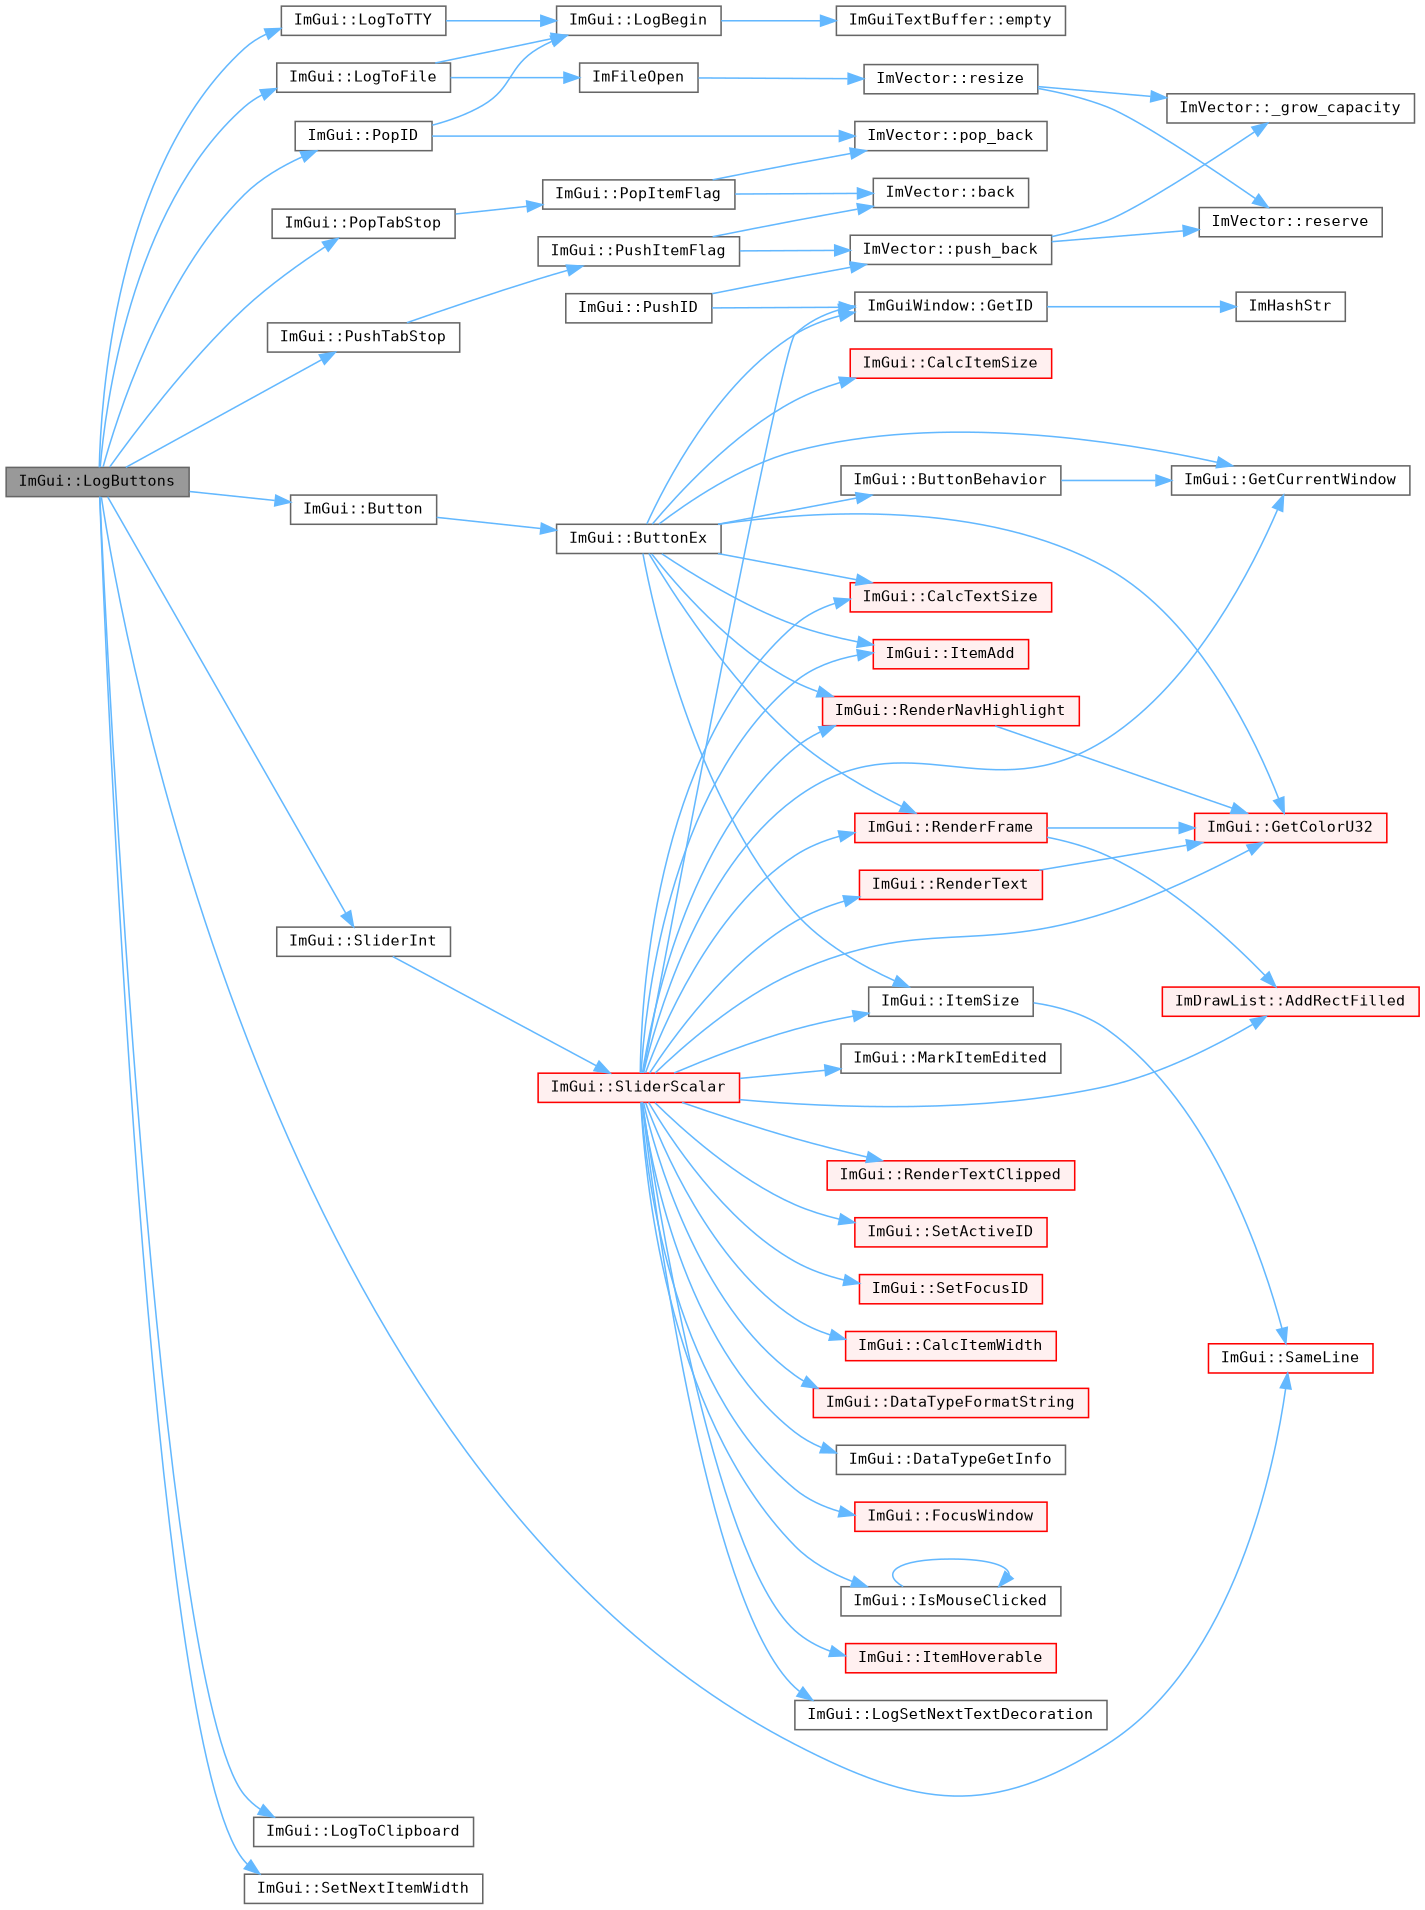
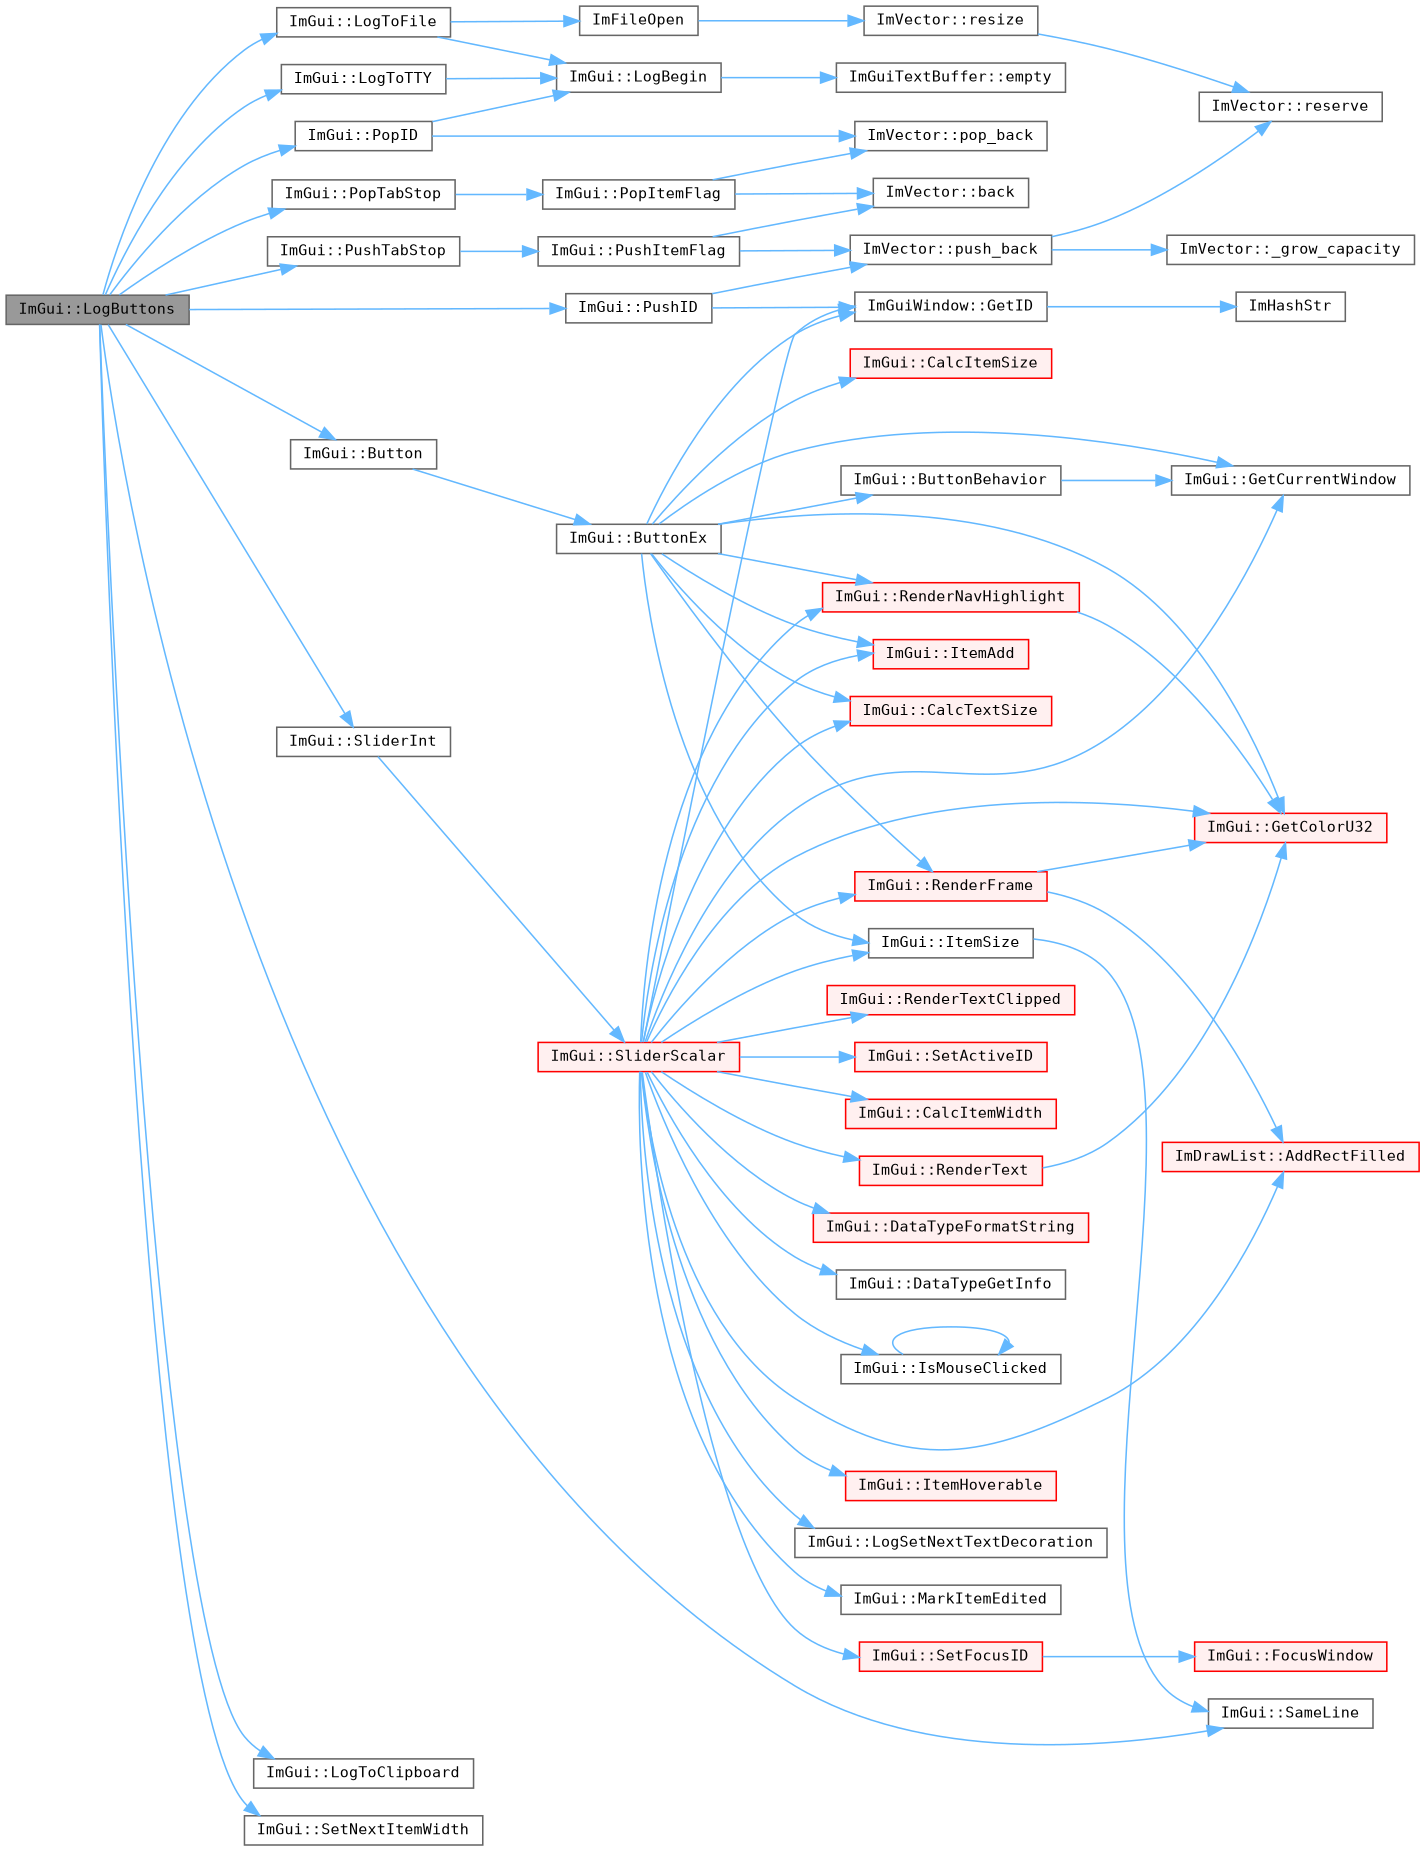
(1094, 91) -> none
none -> (369, 309)
(701, 1356) -> (1111, 1657)
(1291, 1358) -> (1291, 1714)
